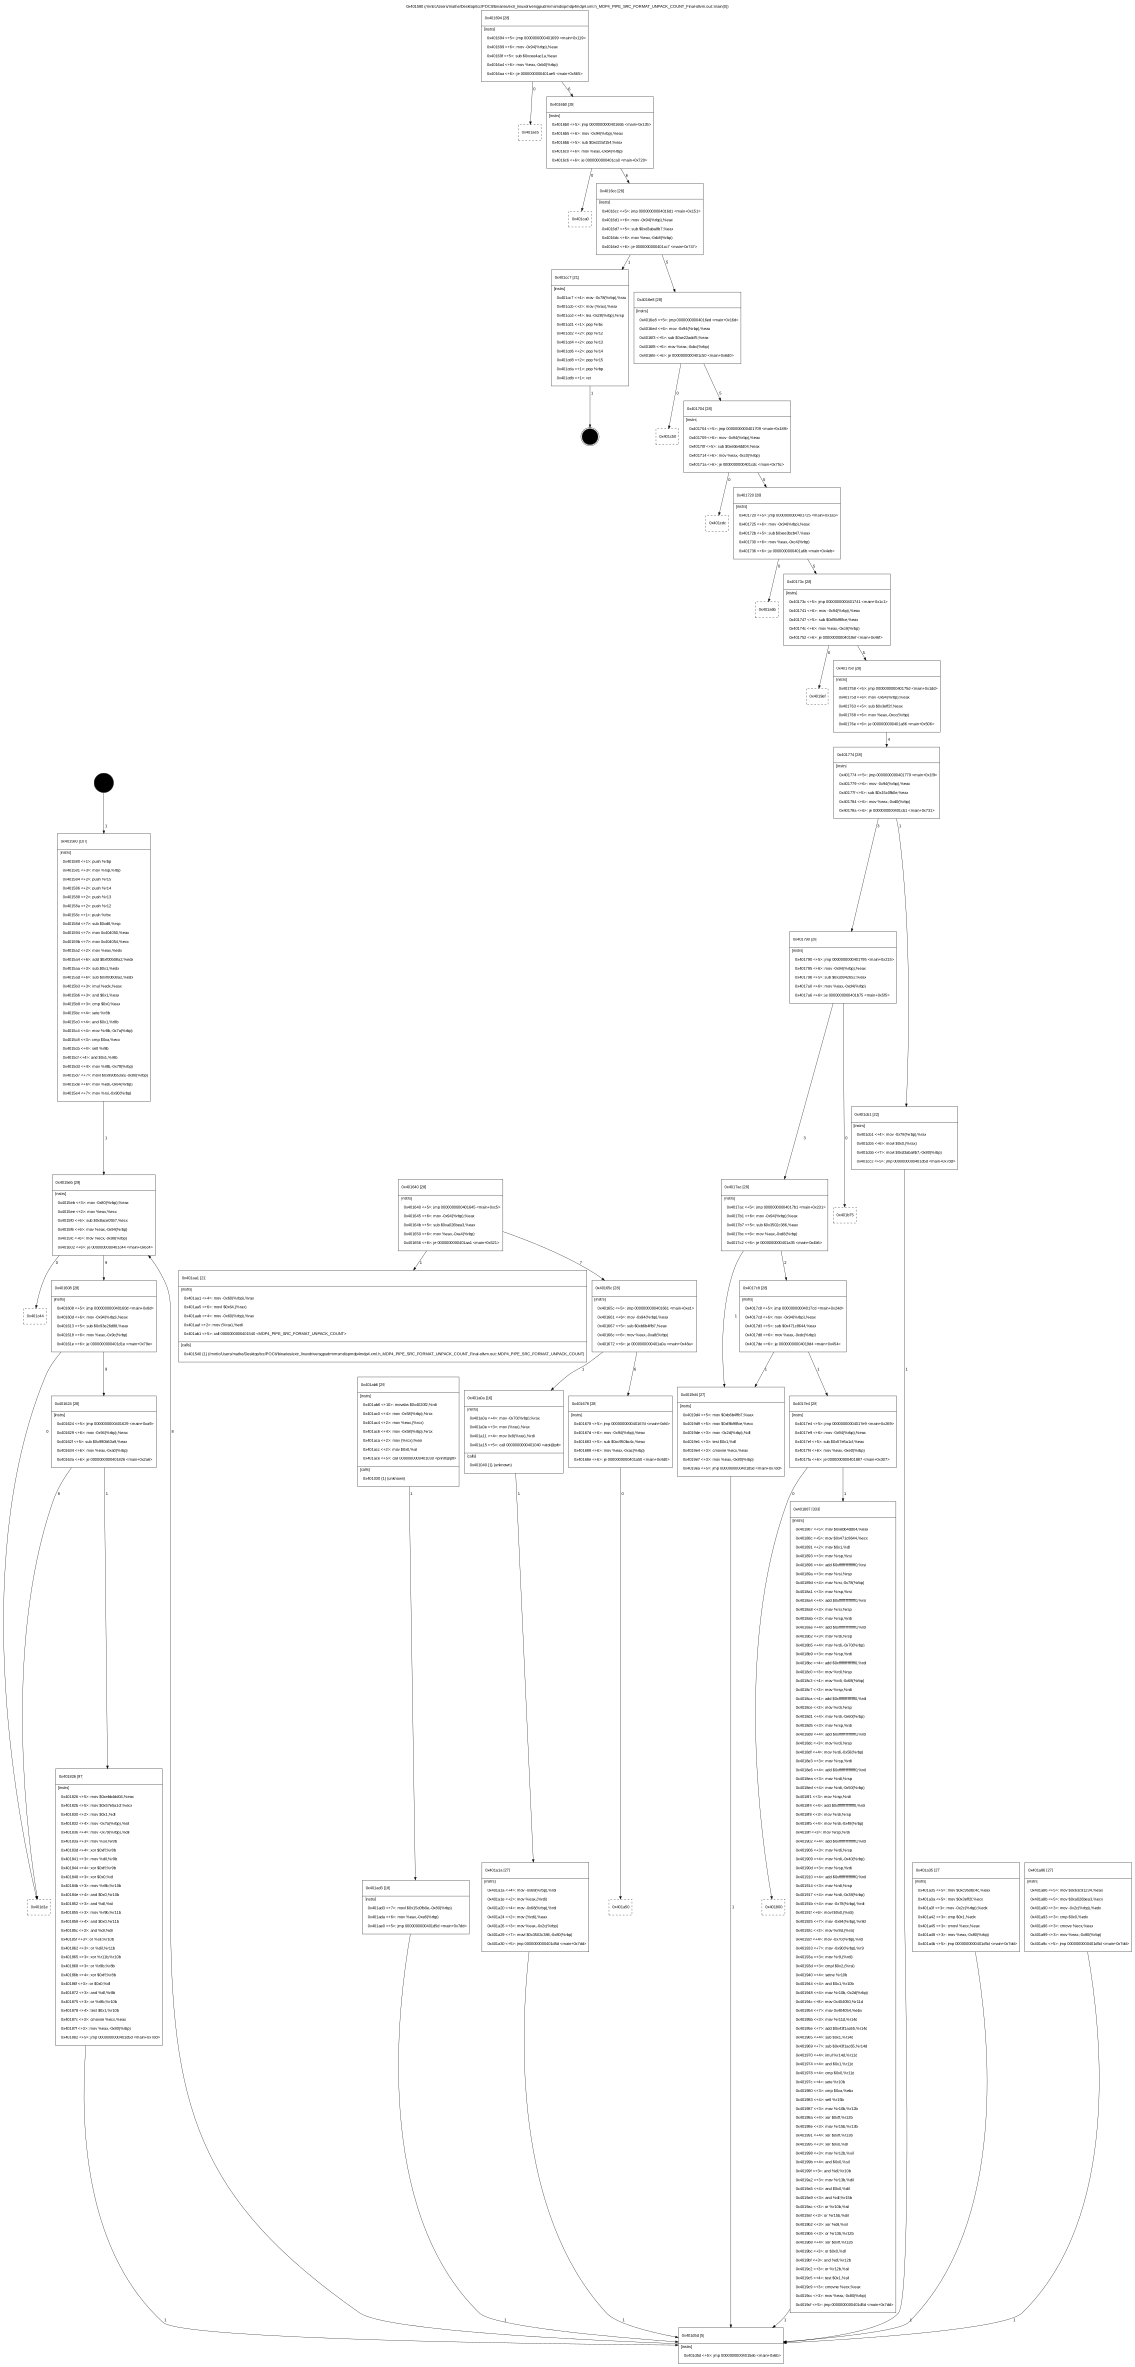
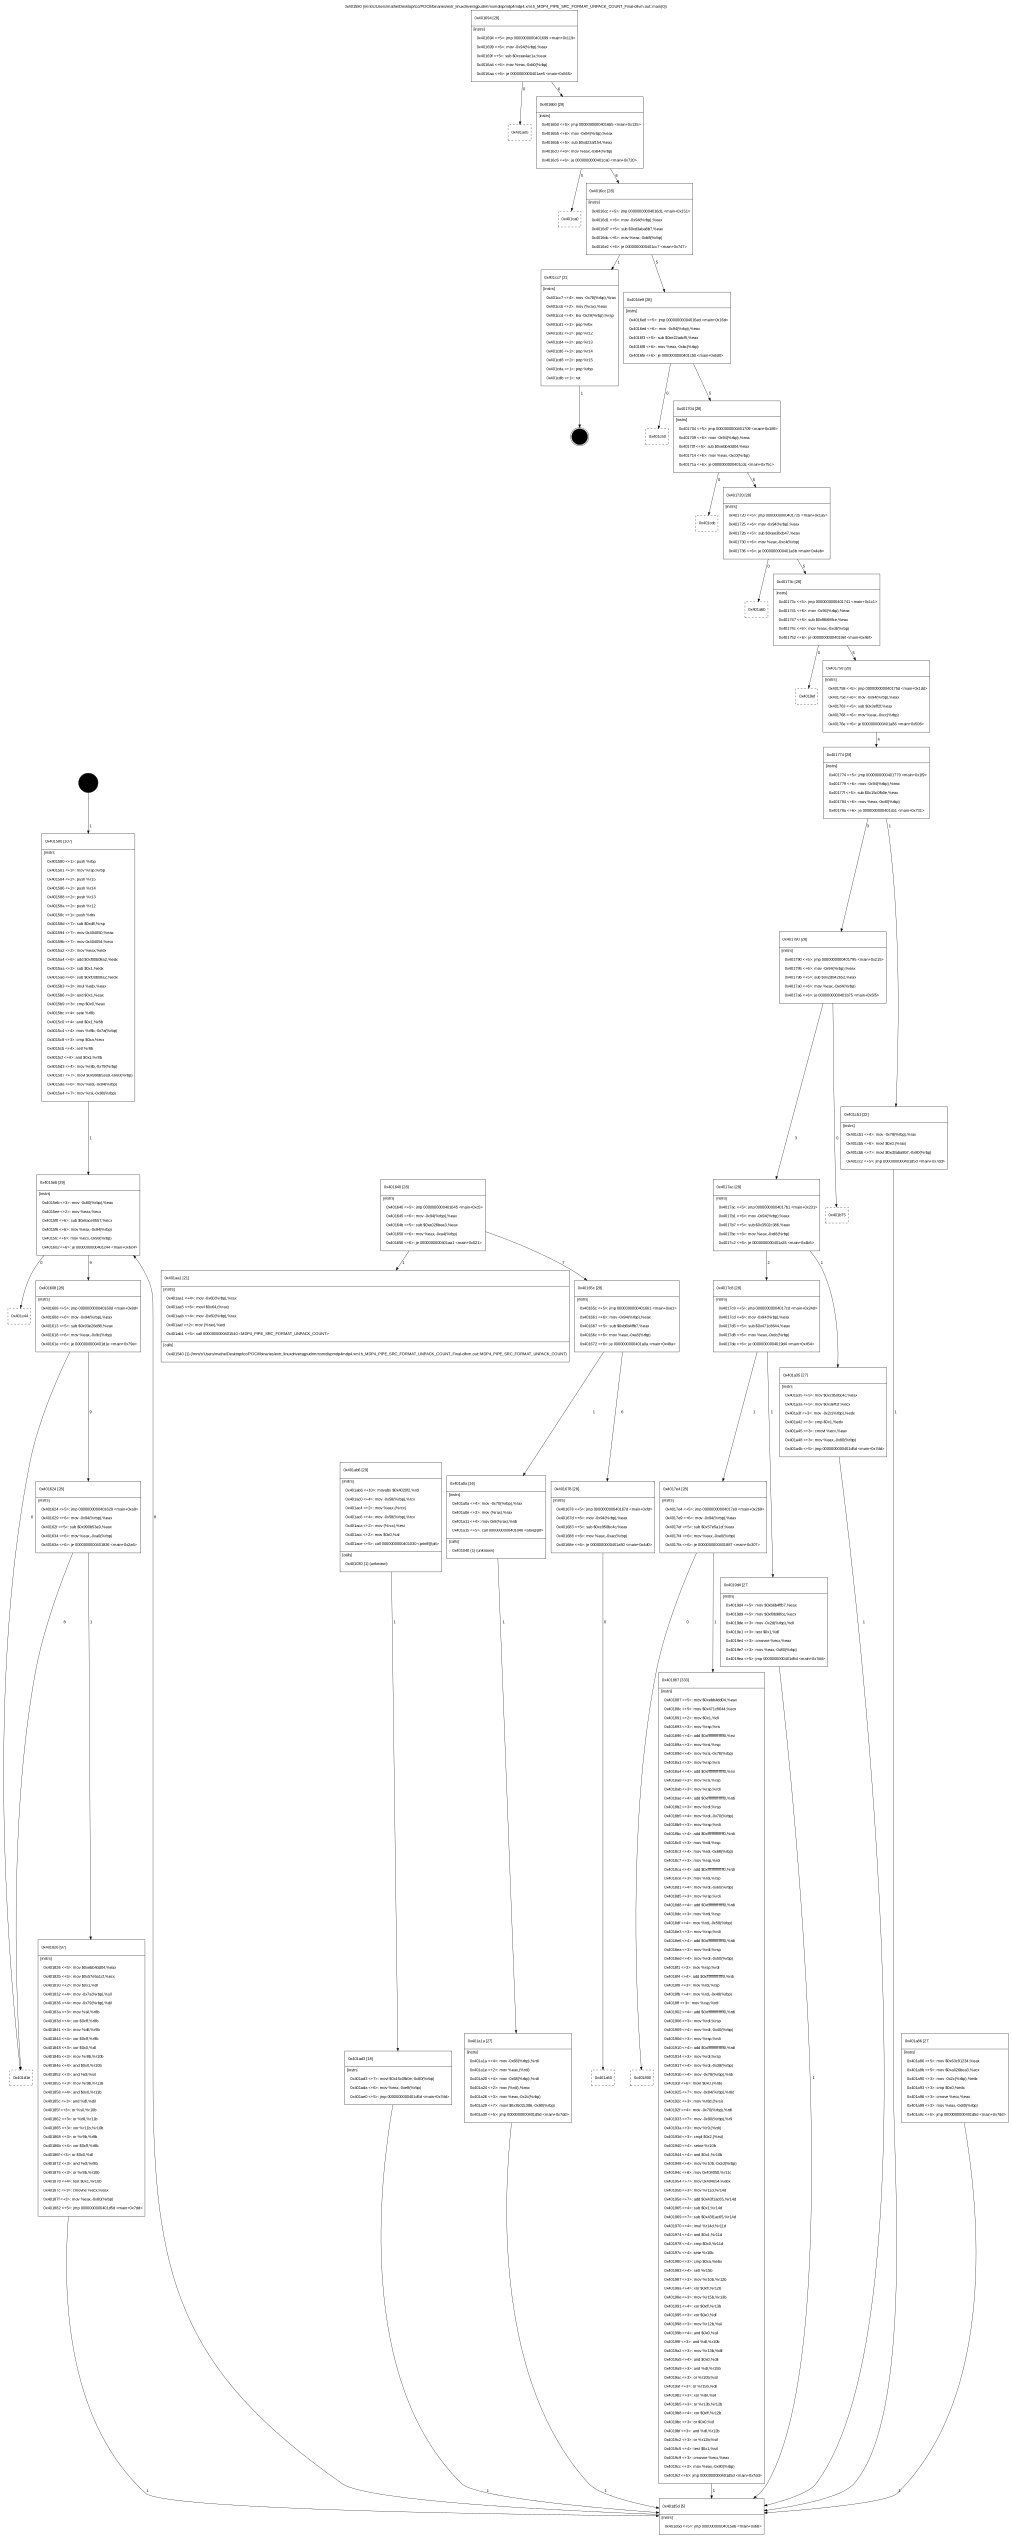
(724, 1316) -> (834, 1305)
